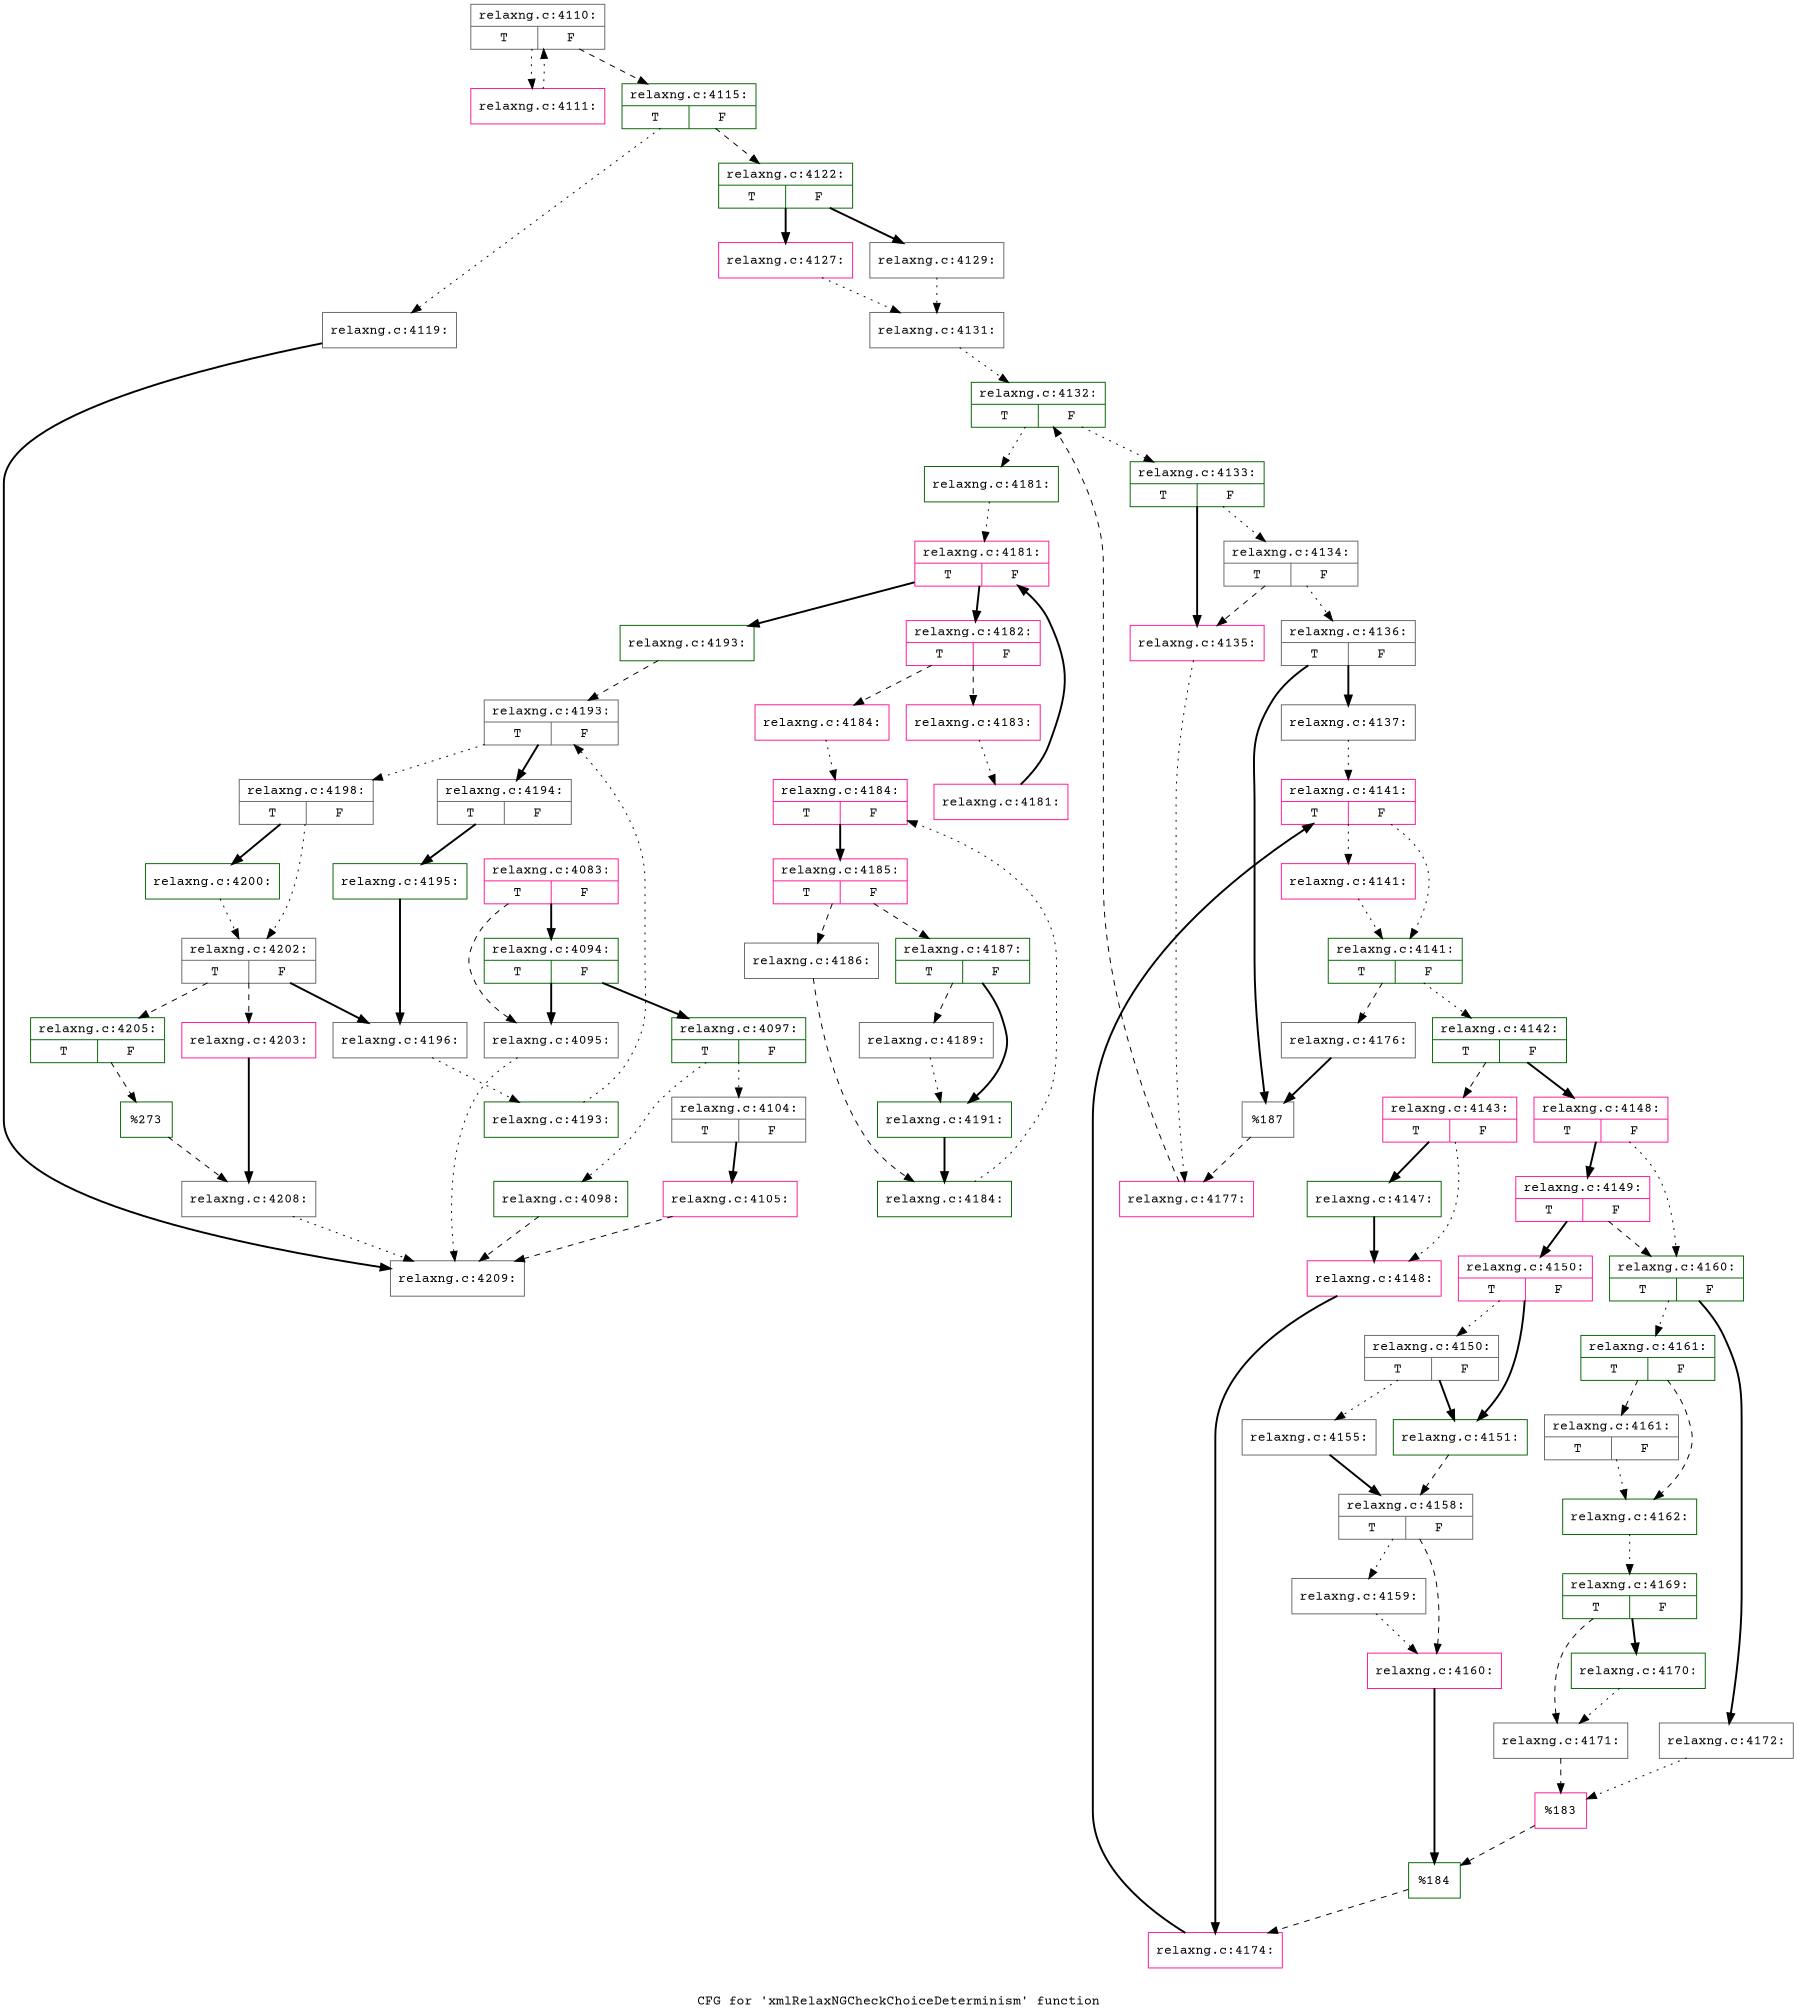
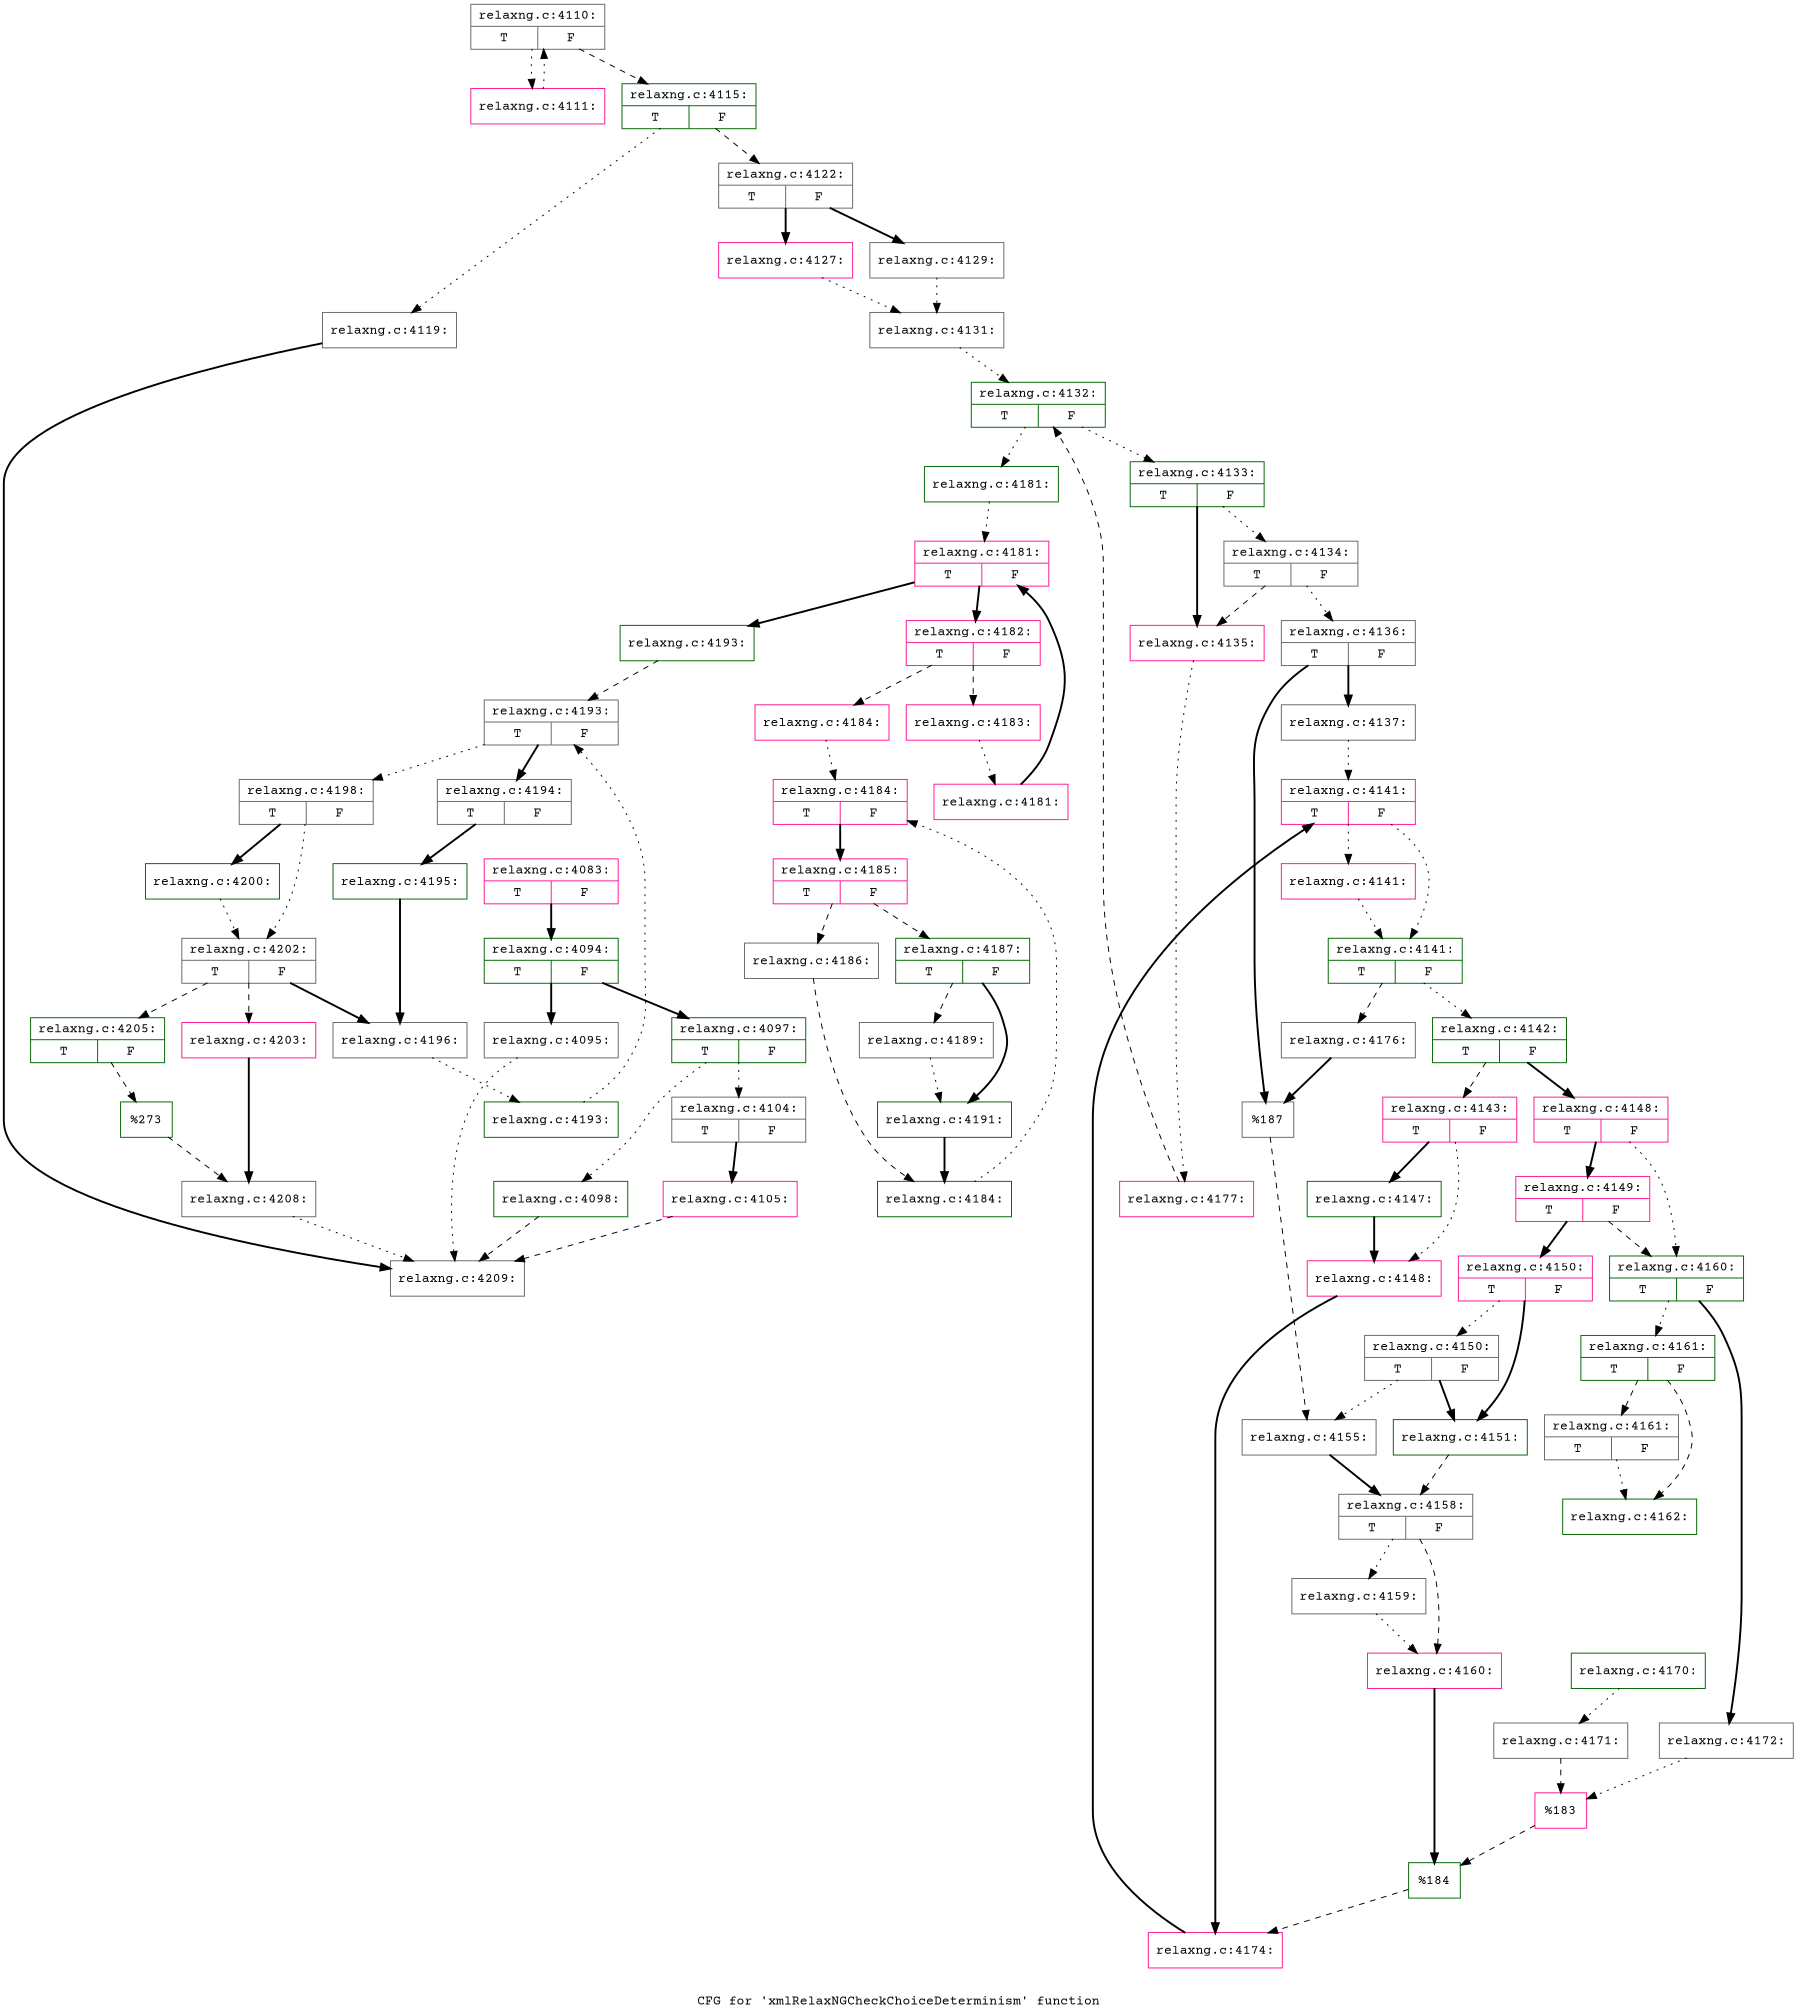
(786, 186) -> (786, 186)
(469, 960) -> none
(1231, 1156) -> (1288, 1274)
(1630, 1596) -> none
